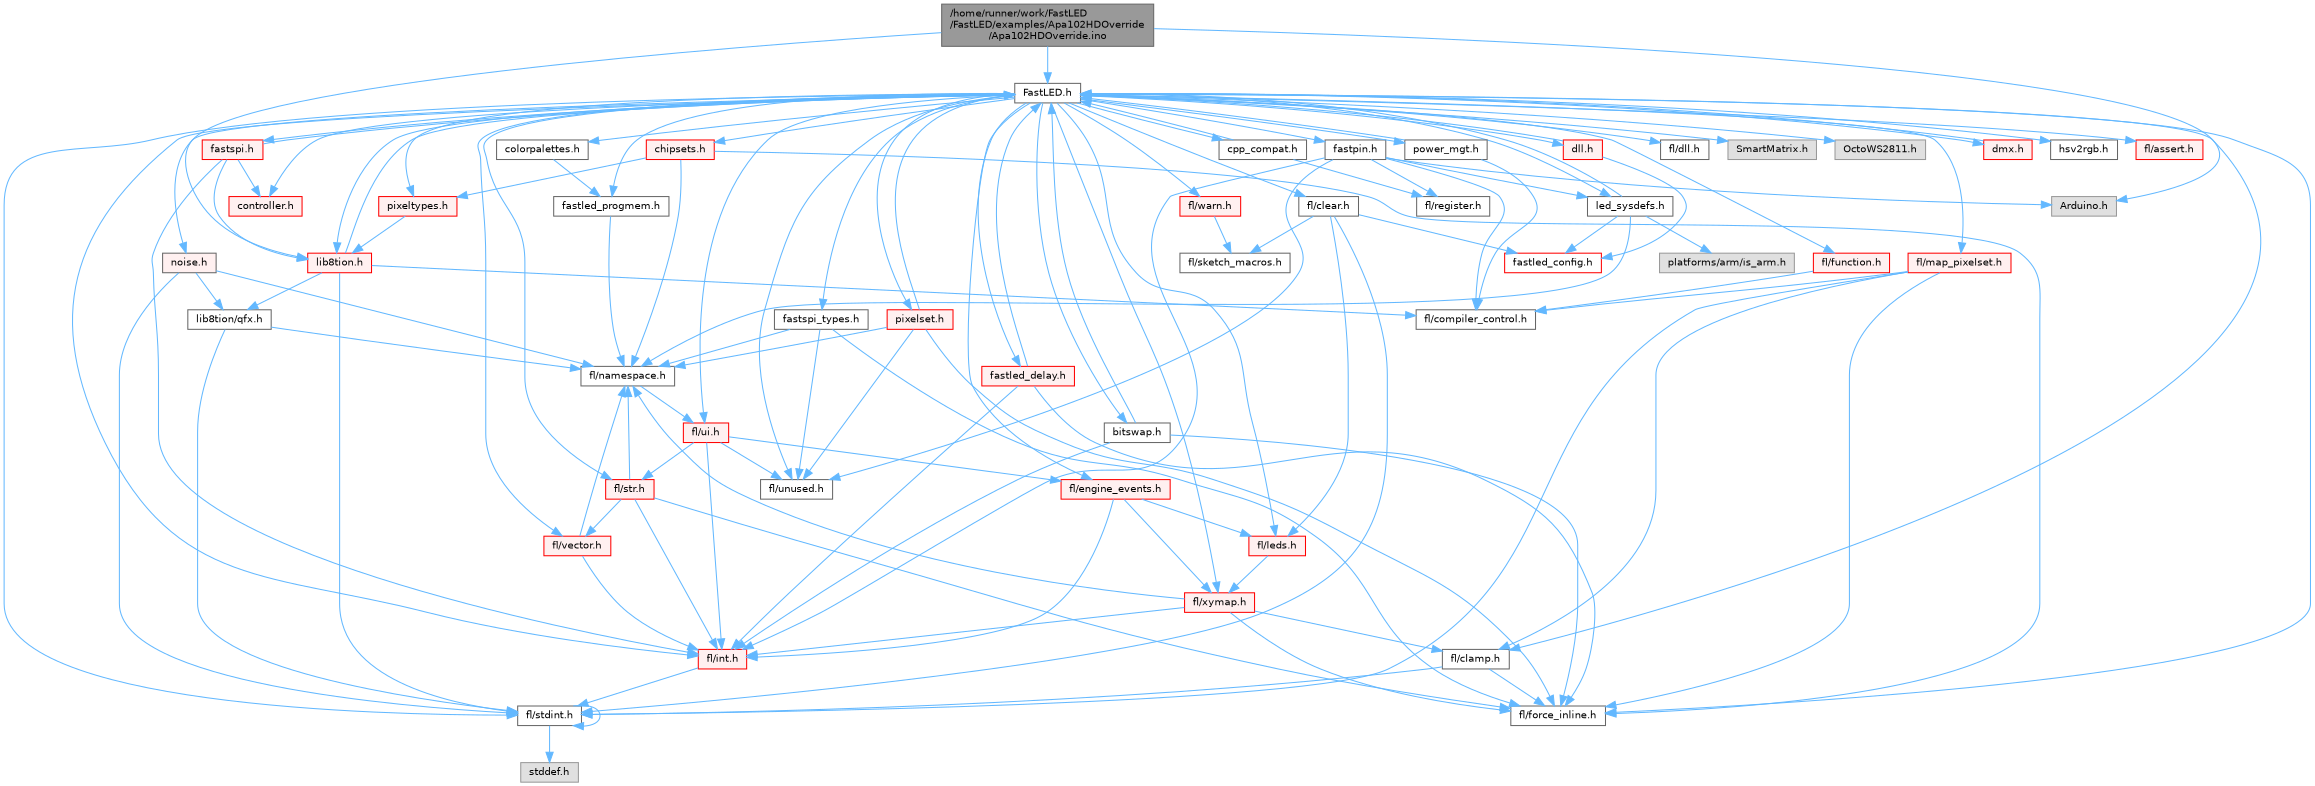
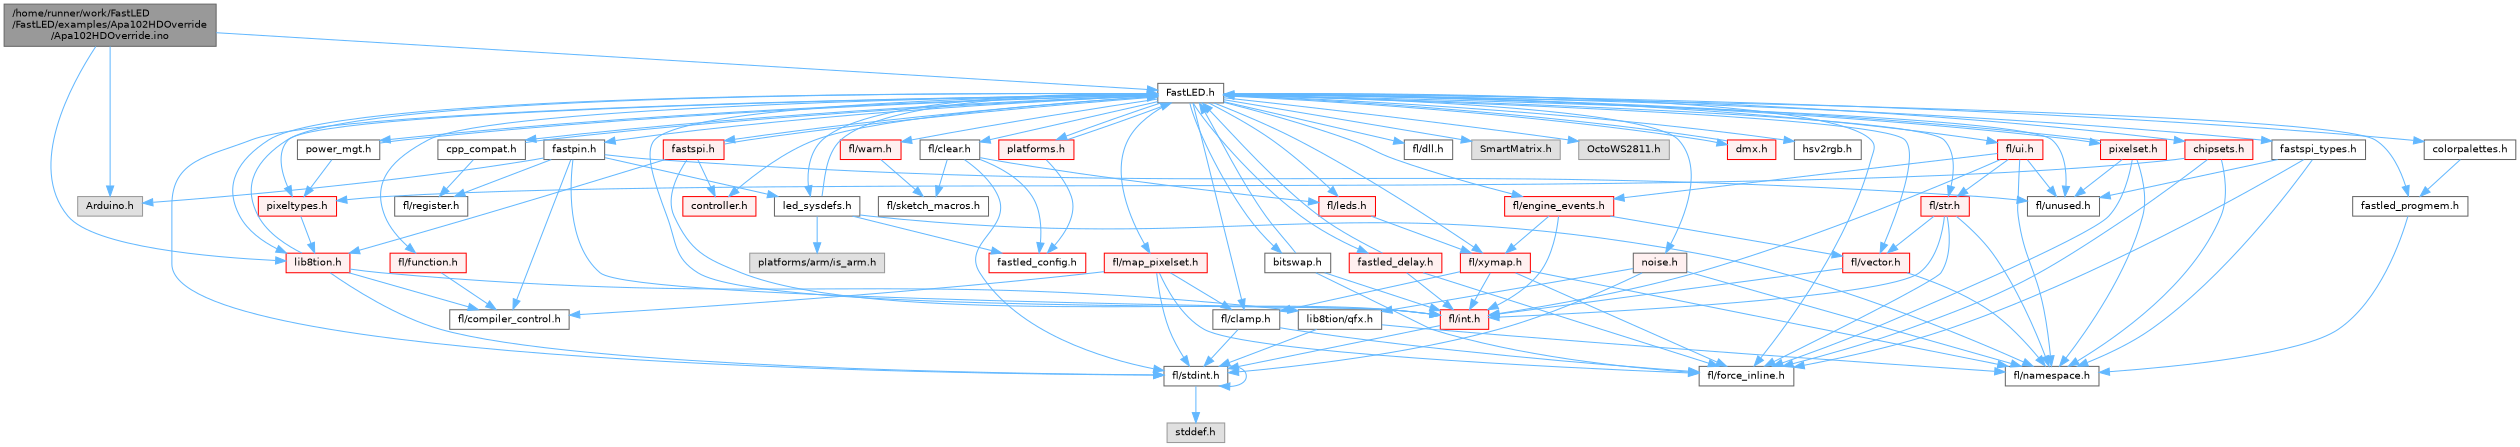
(1583, 150) -> (1036, 150)
(2169, 150) -> none
(1535, 215) -> (321, 174)
(662, 401) -> (2027, 254)
(1191, 516) -> (1721, 235)
